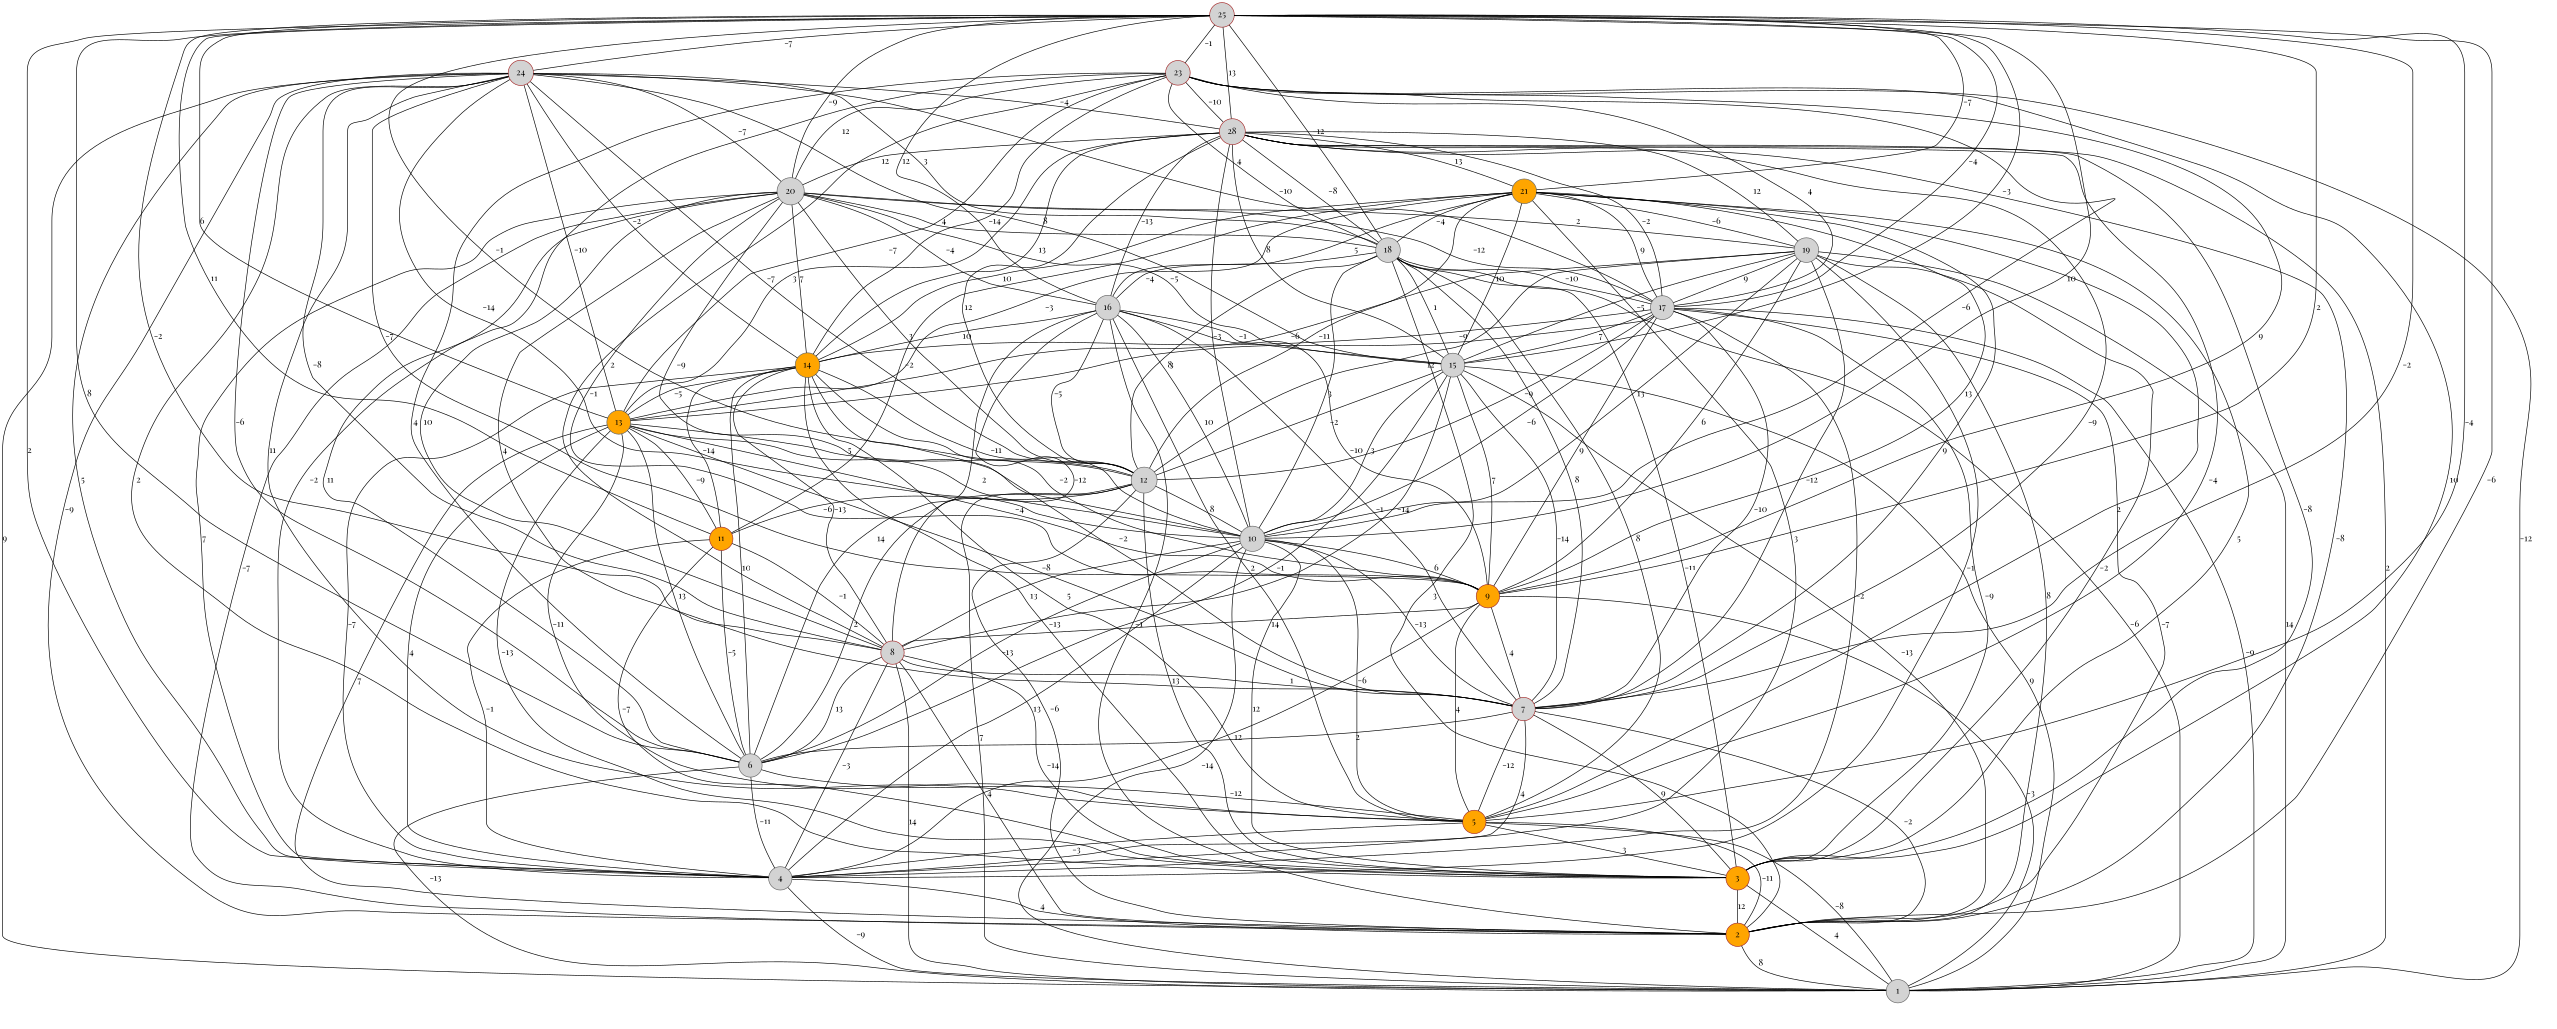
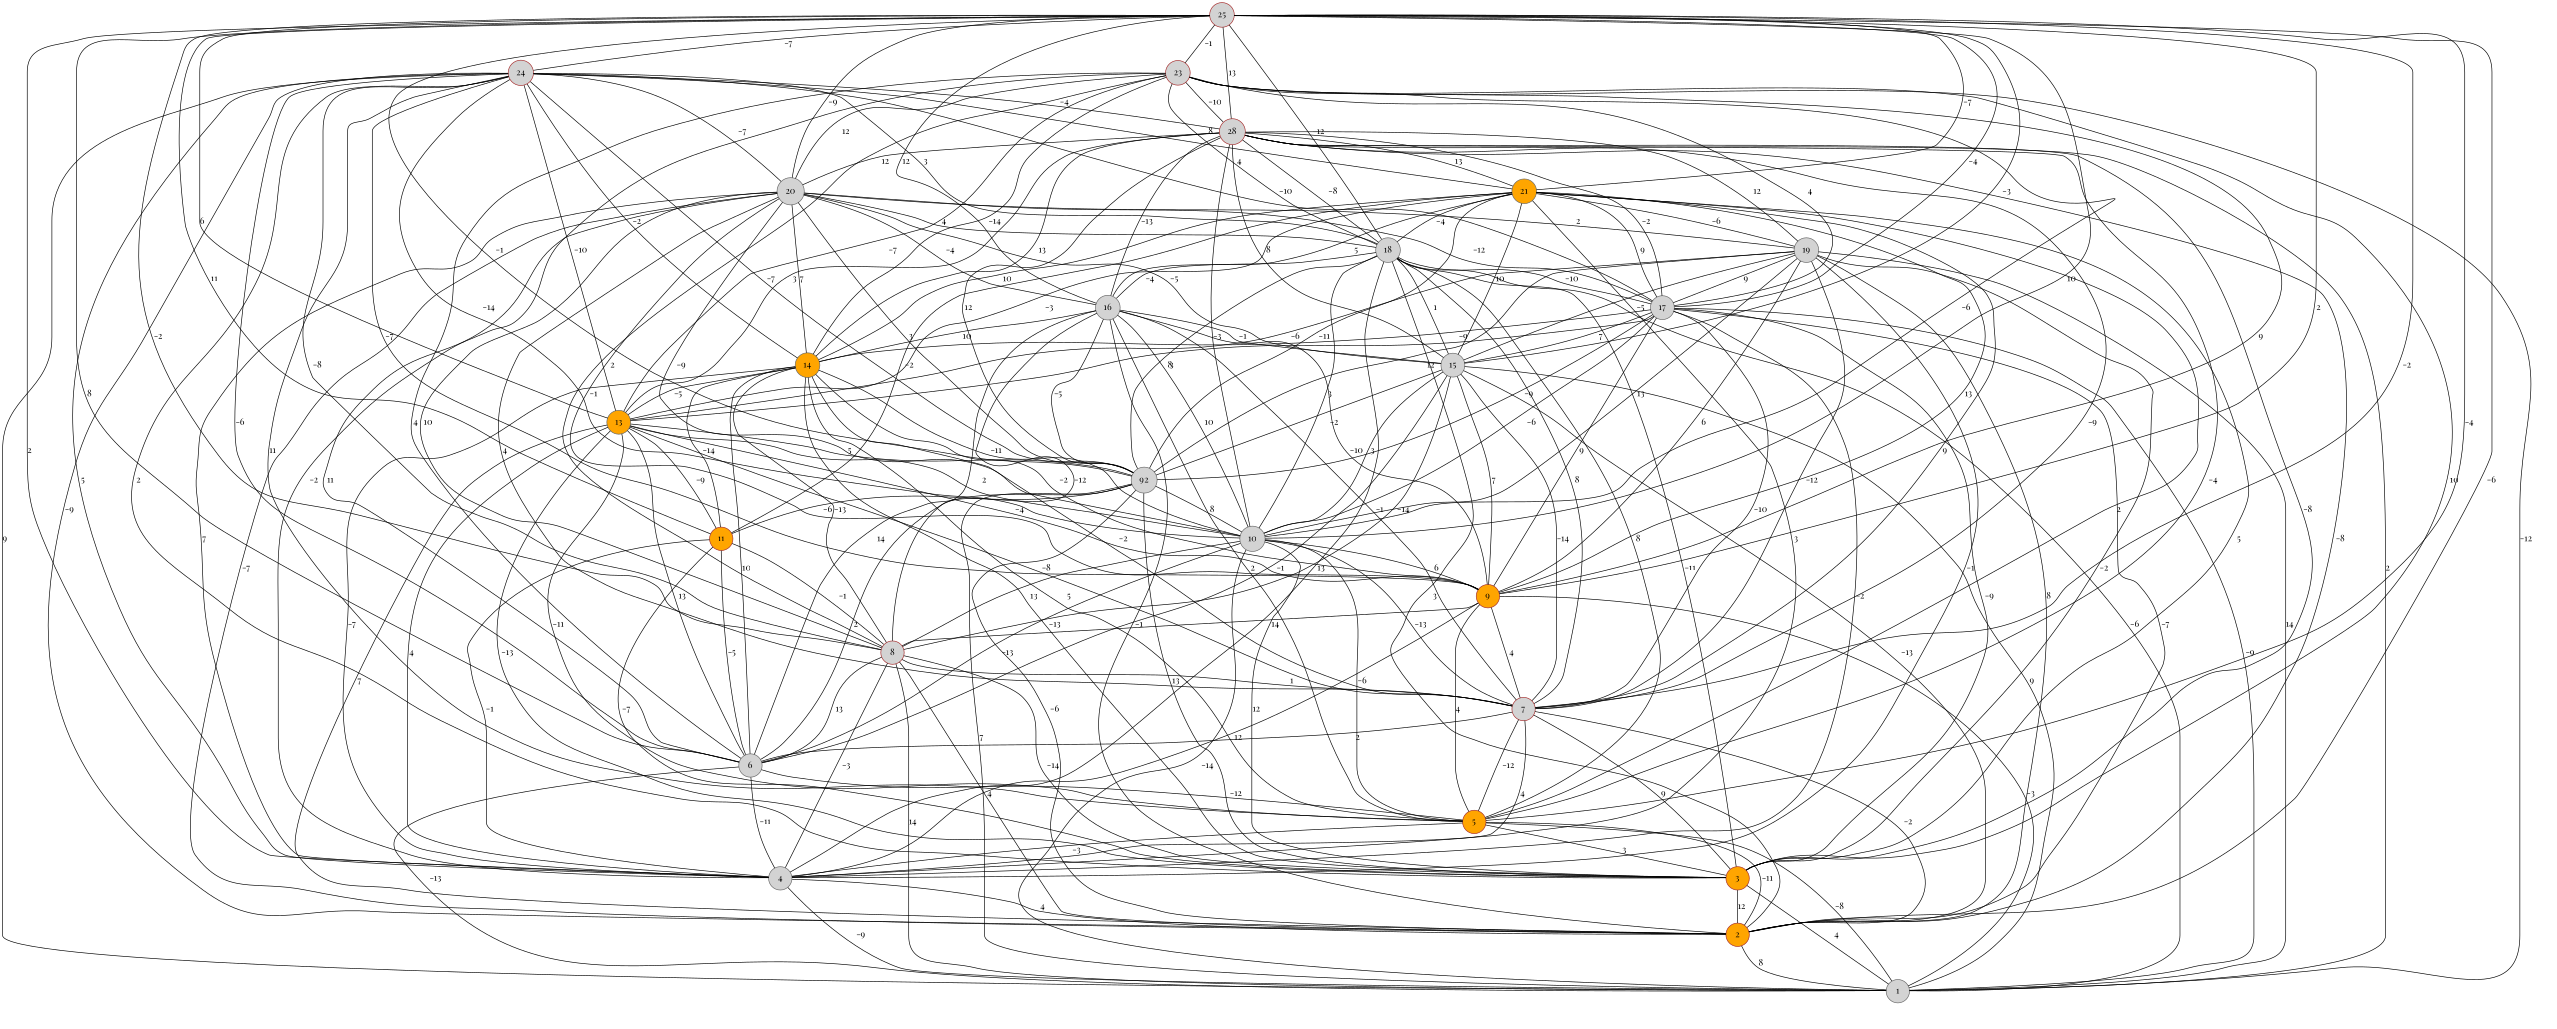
(941, 207) -> (1024, 115)
(1144, 480) -> (1144, 480)
(1015, 708) -> (1206, 667)
